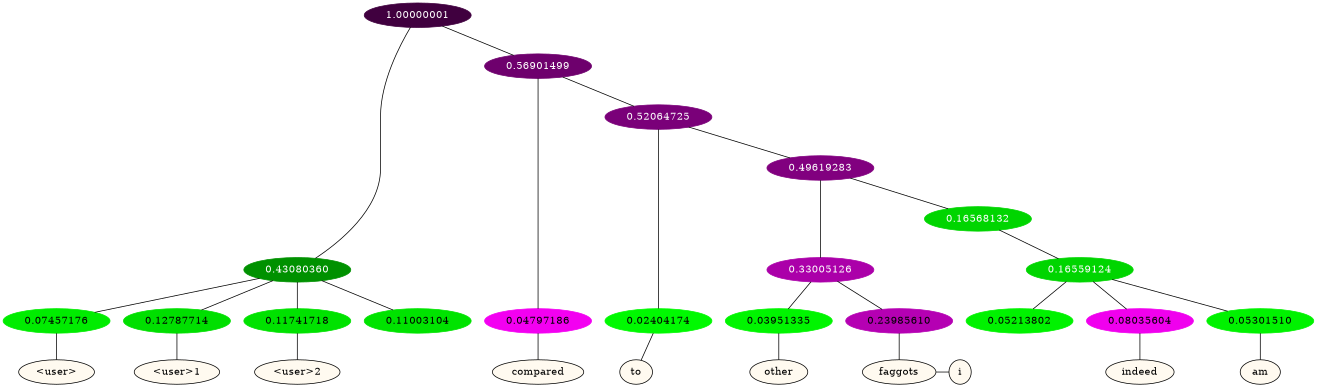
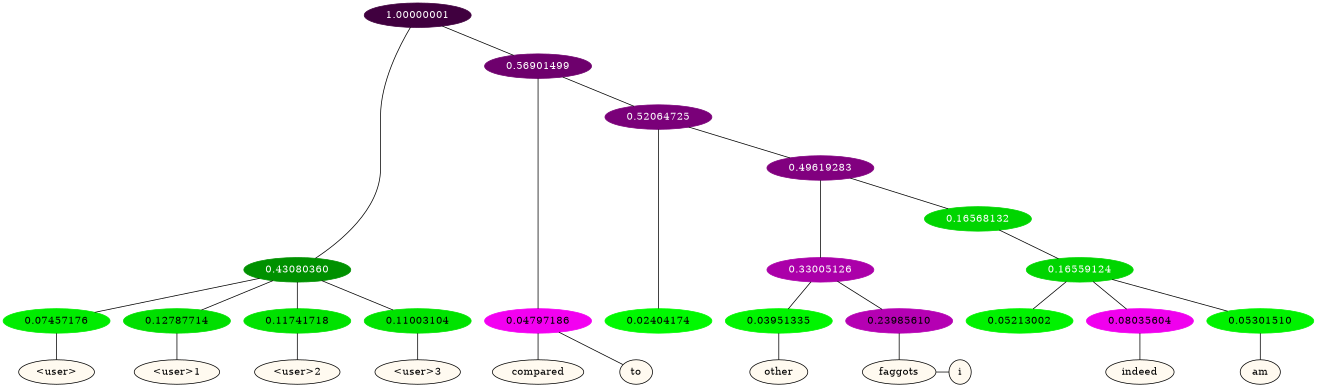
(1020, 321) -> (1020, 321)
(647, 347) -> (591, 348)
none -> (418, 372)
